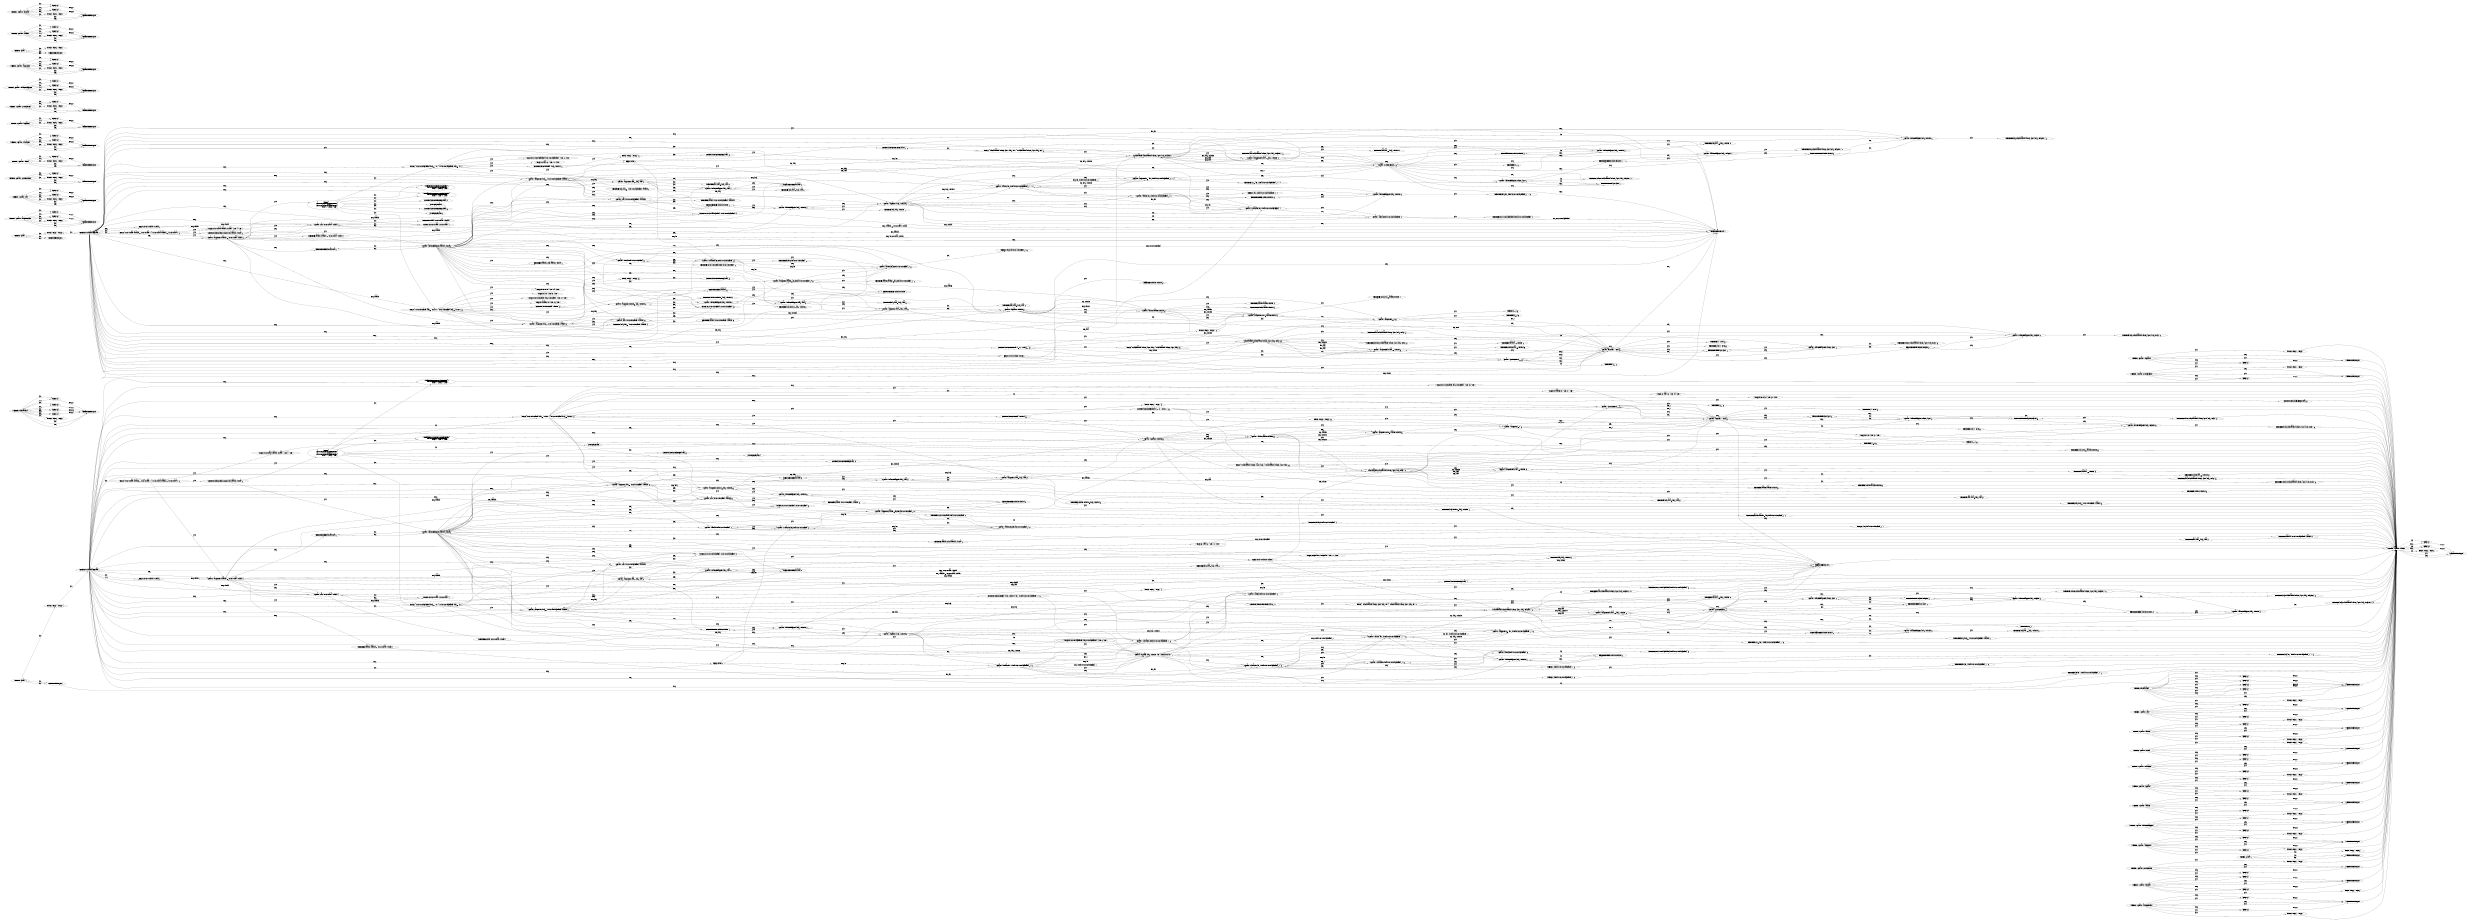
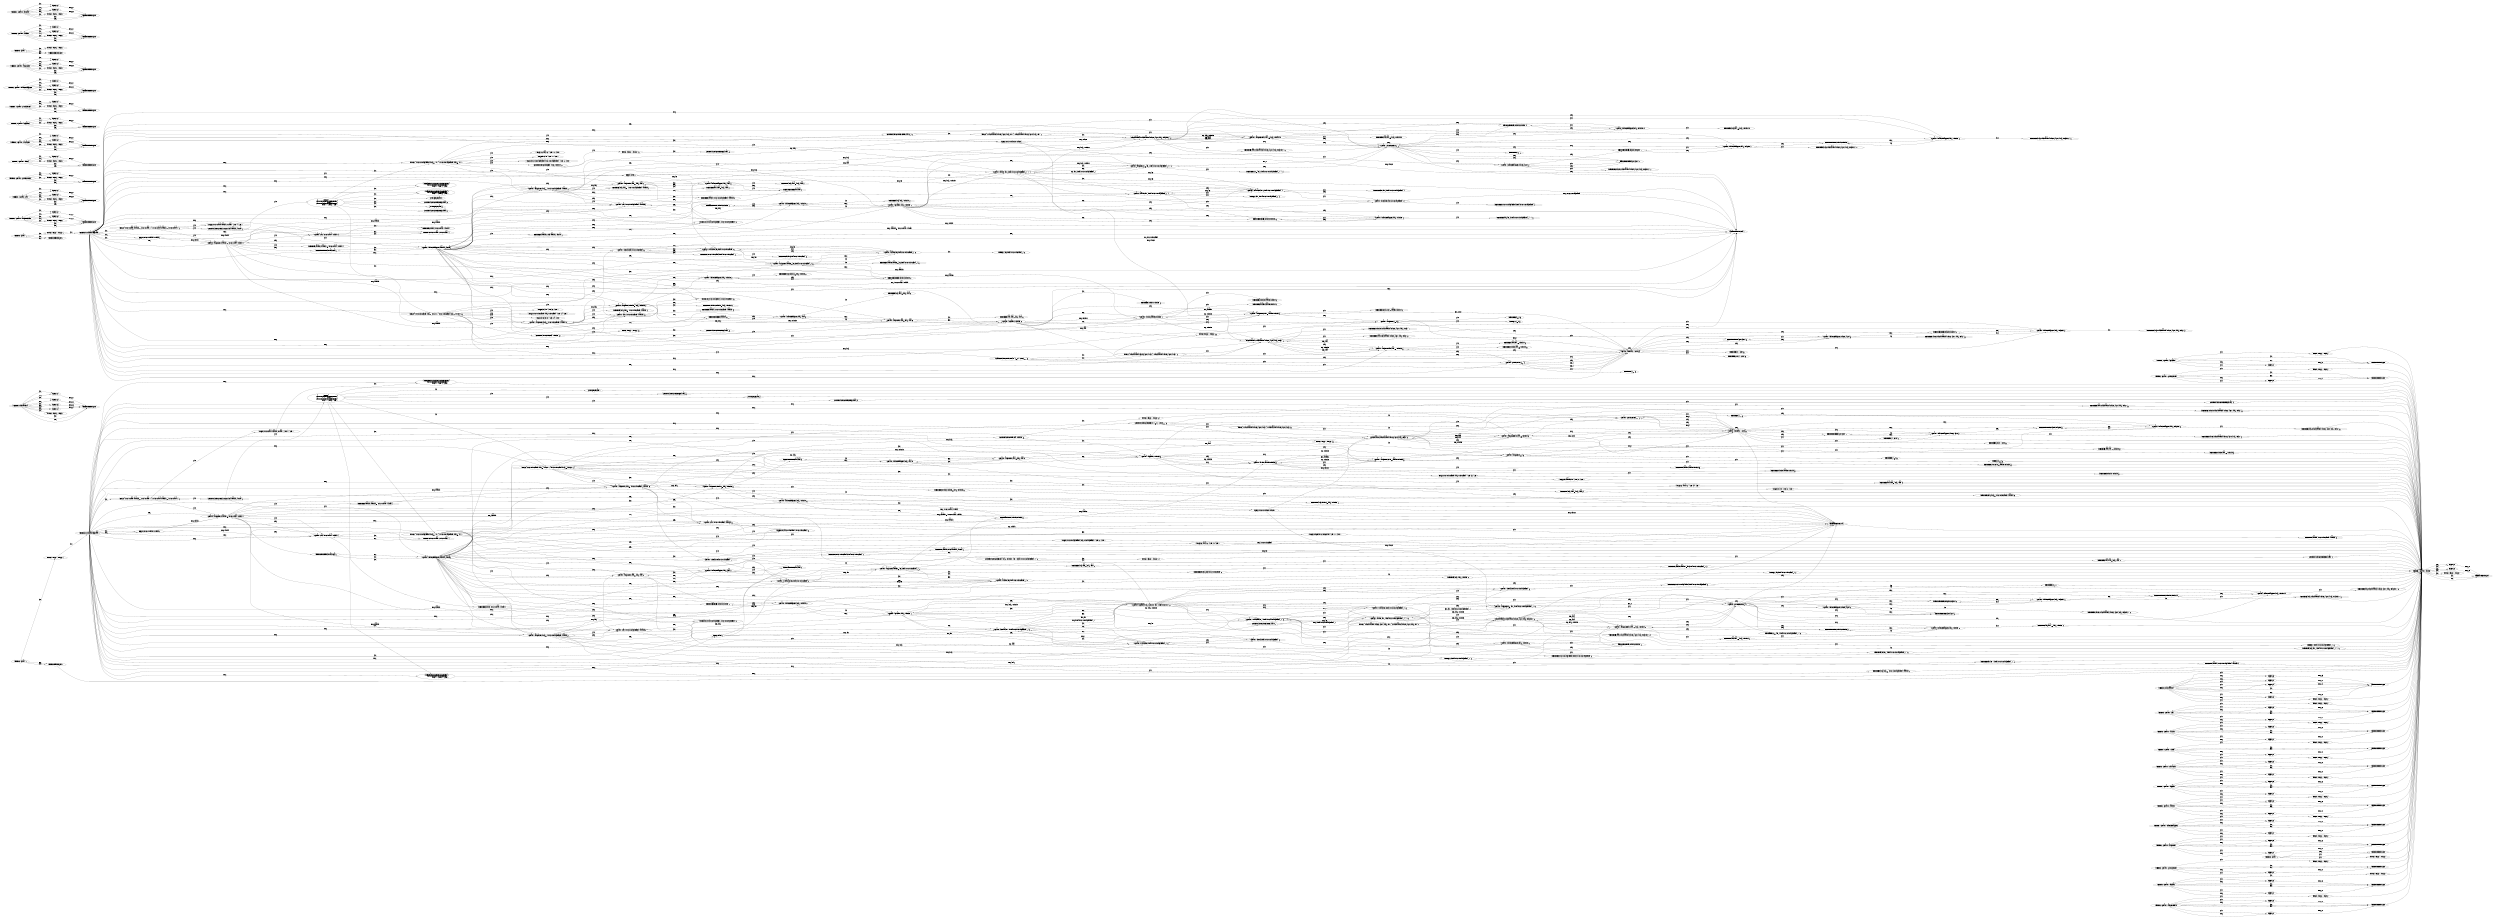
none -> (548, 157)
none -> (1389, 191)
(548, 303) -> none
(1766, 397) -> none
